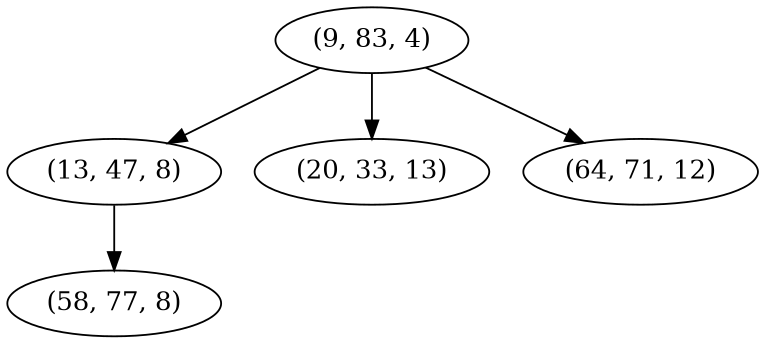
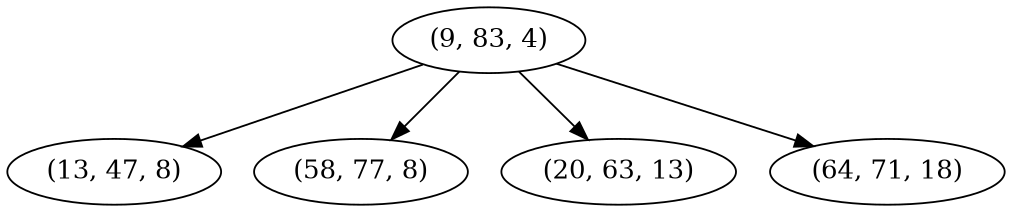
(372, 172) -> (619, 172)
(641, 172) -> (887, 172)
(114, 229) -> (432, 99)
